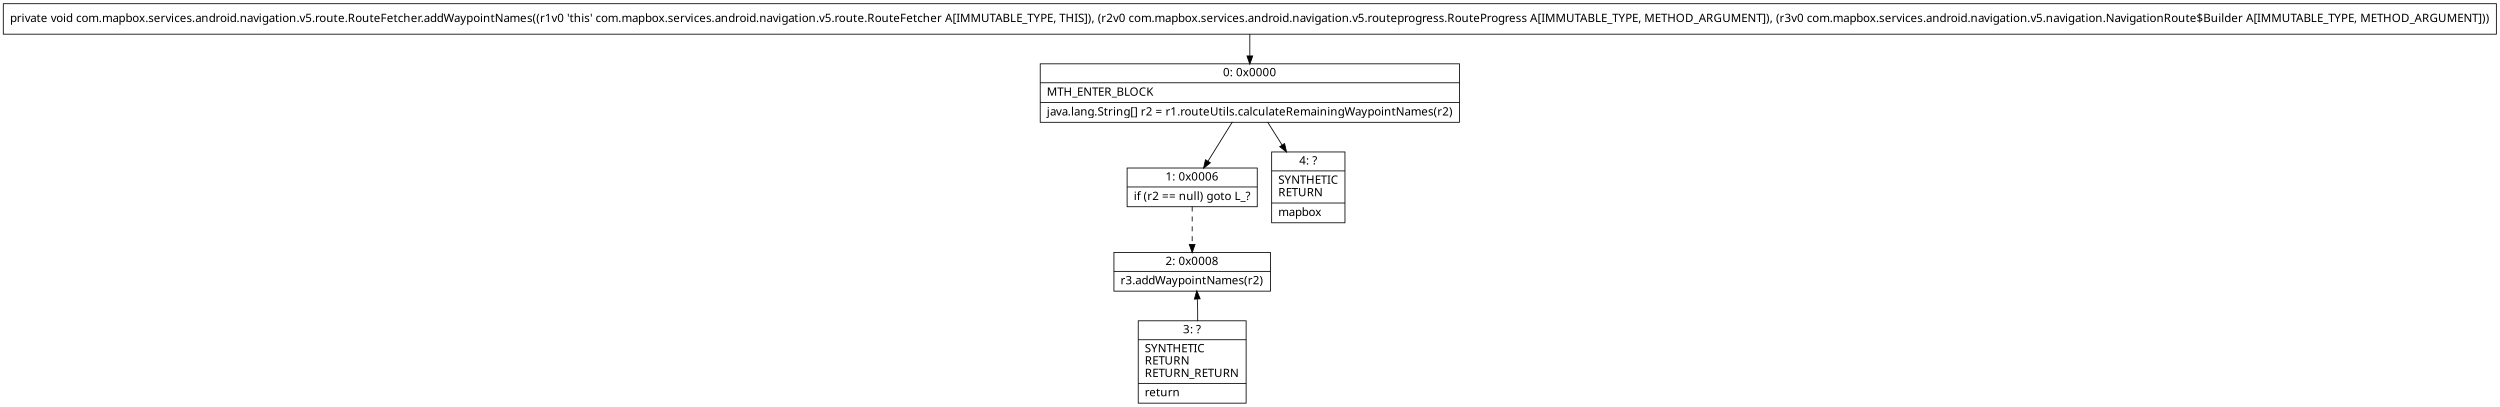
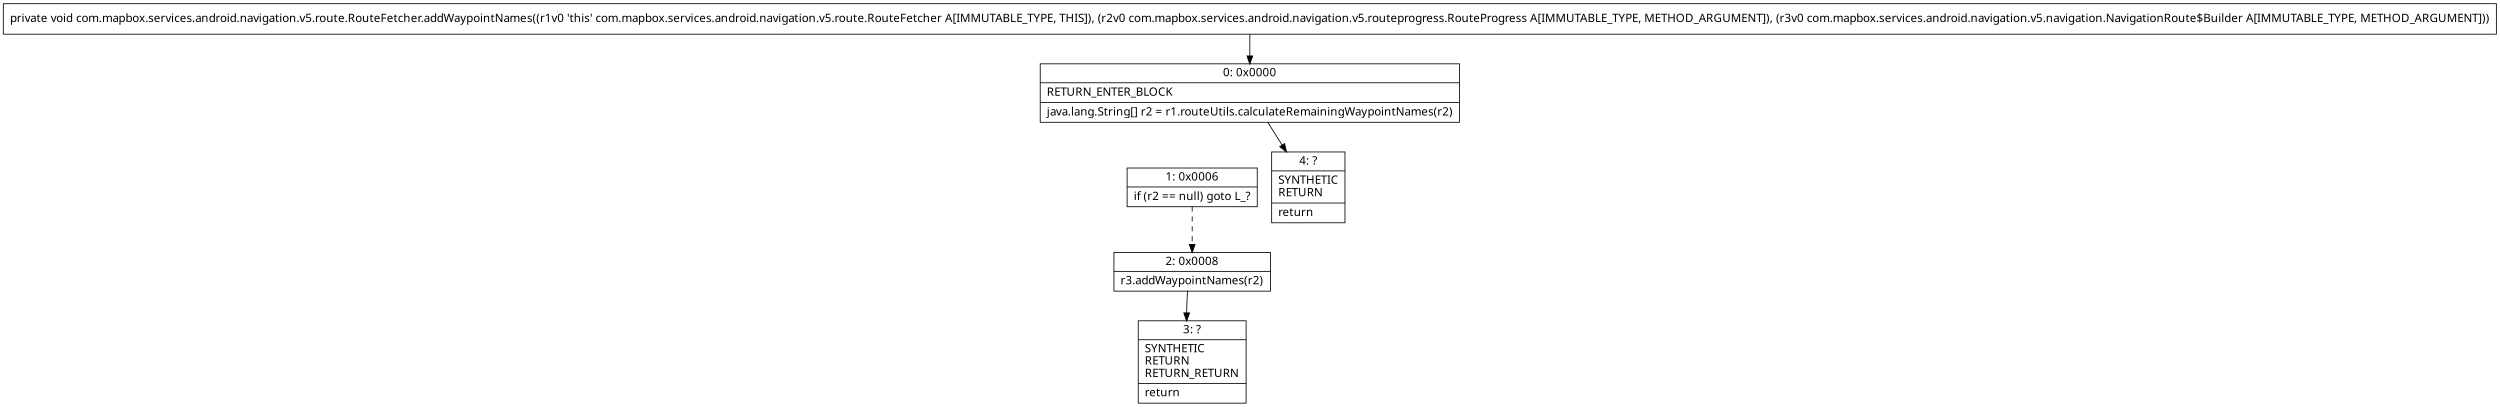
(1100, 92) -> (1110, 92)
(1220, 141) -> none
(1300, 212) -> (1296, 212)
(1198, 310) -> (1187, 302)
